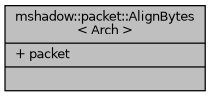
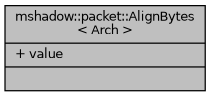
(43, 54) -> (39, 54)
